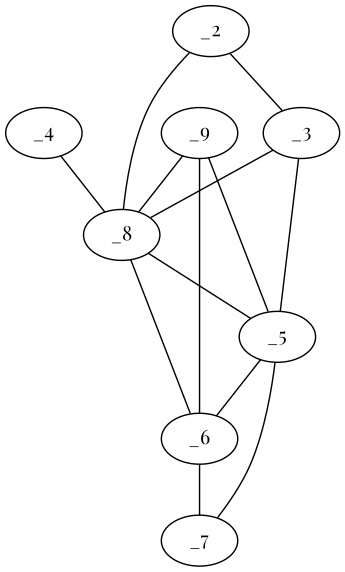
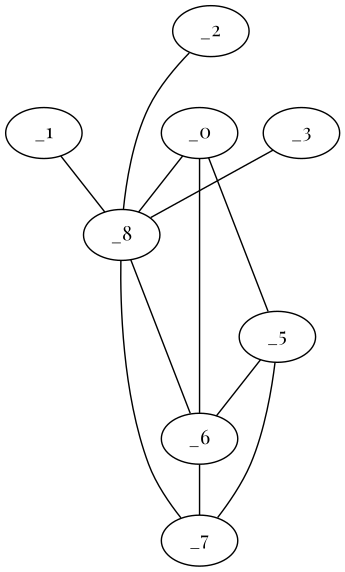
(256, 82) -> none
(44, 133) -> (44, 133)
(200, 133) -> (200, 133)
(289, 235) -> none
(190, 280) -> (131, 395)
